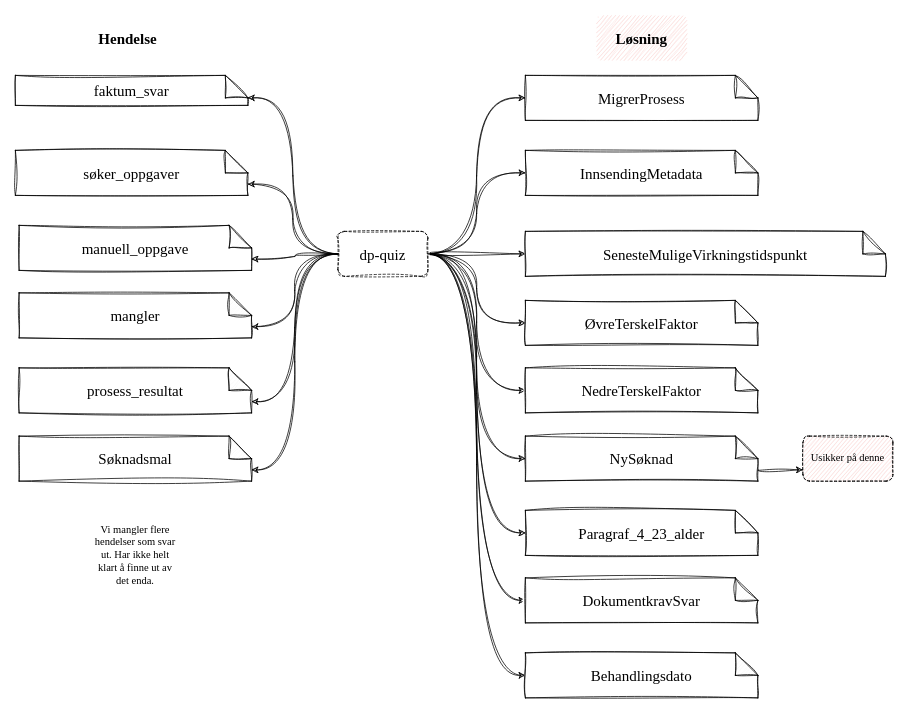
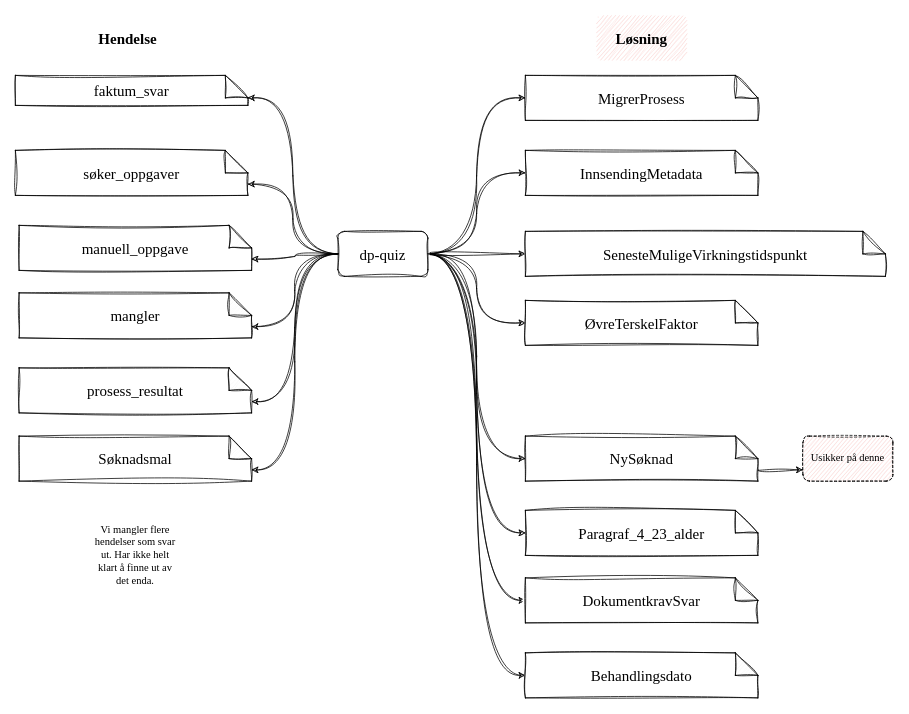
(383, 254) -> (383, 254)
(473, 289) -> none
(642, 390) -> none
